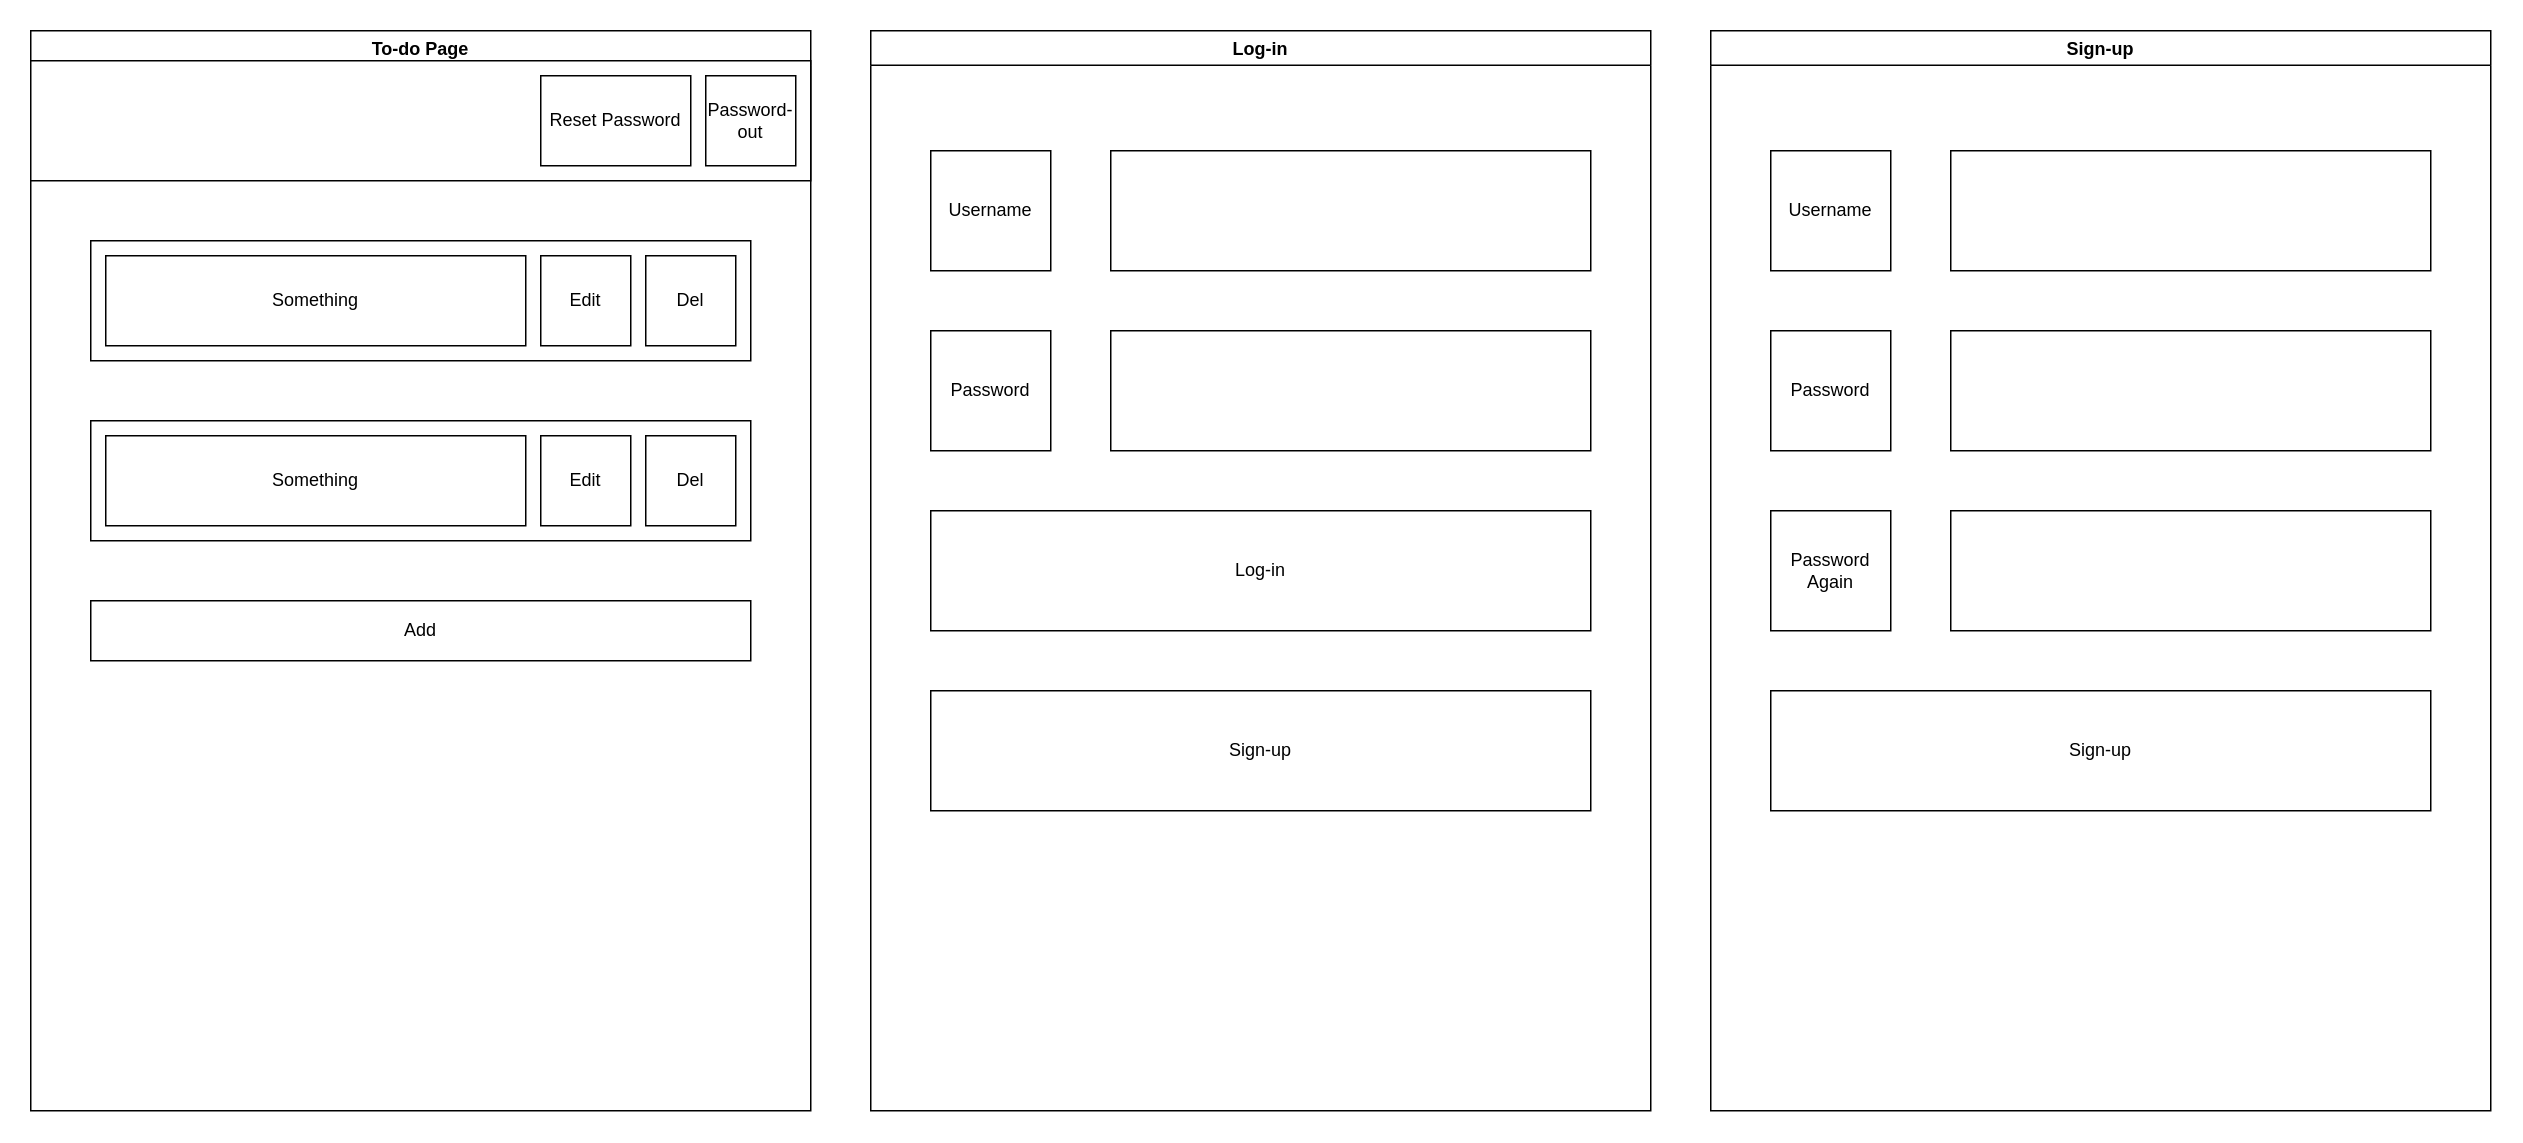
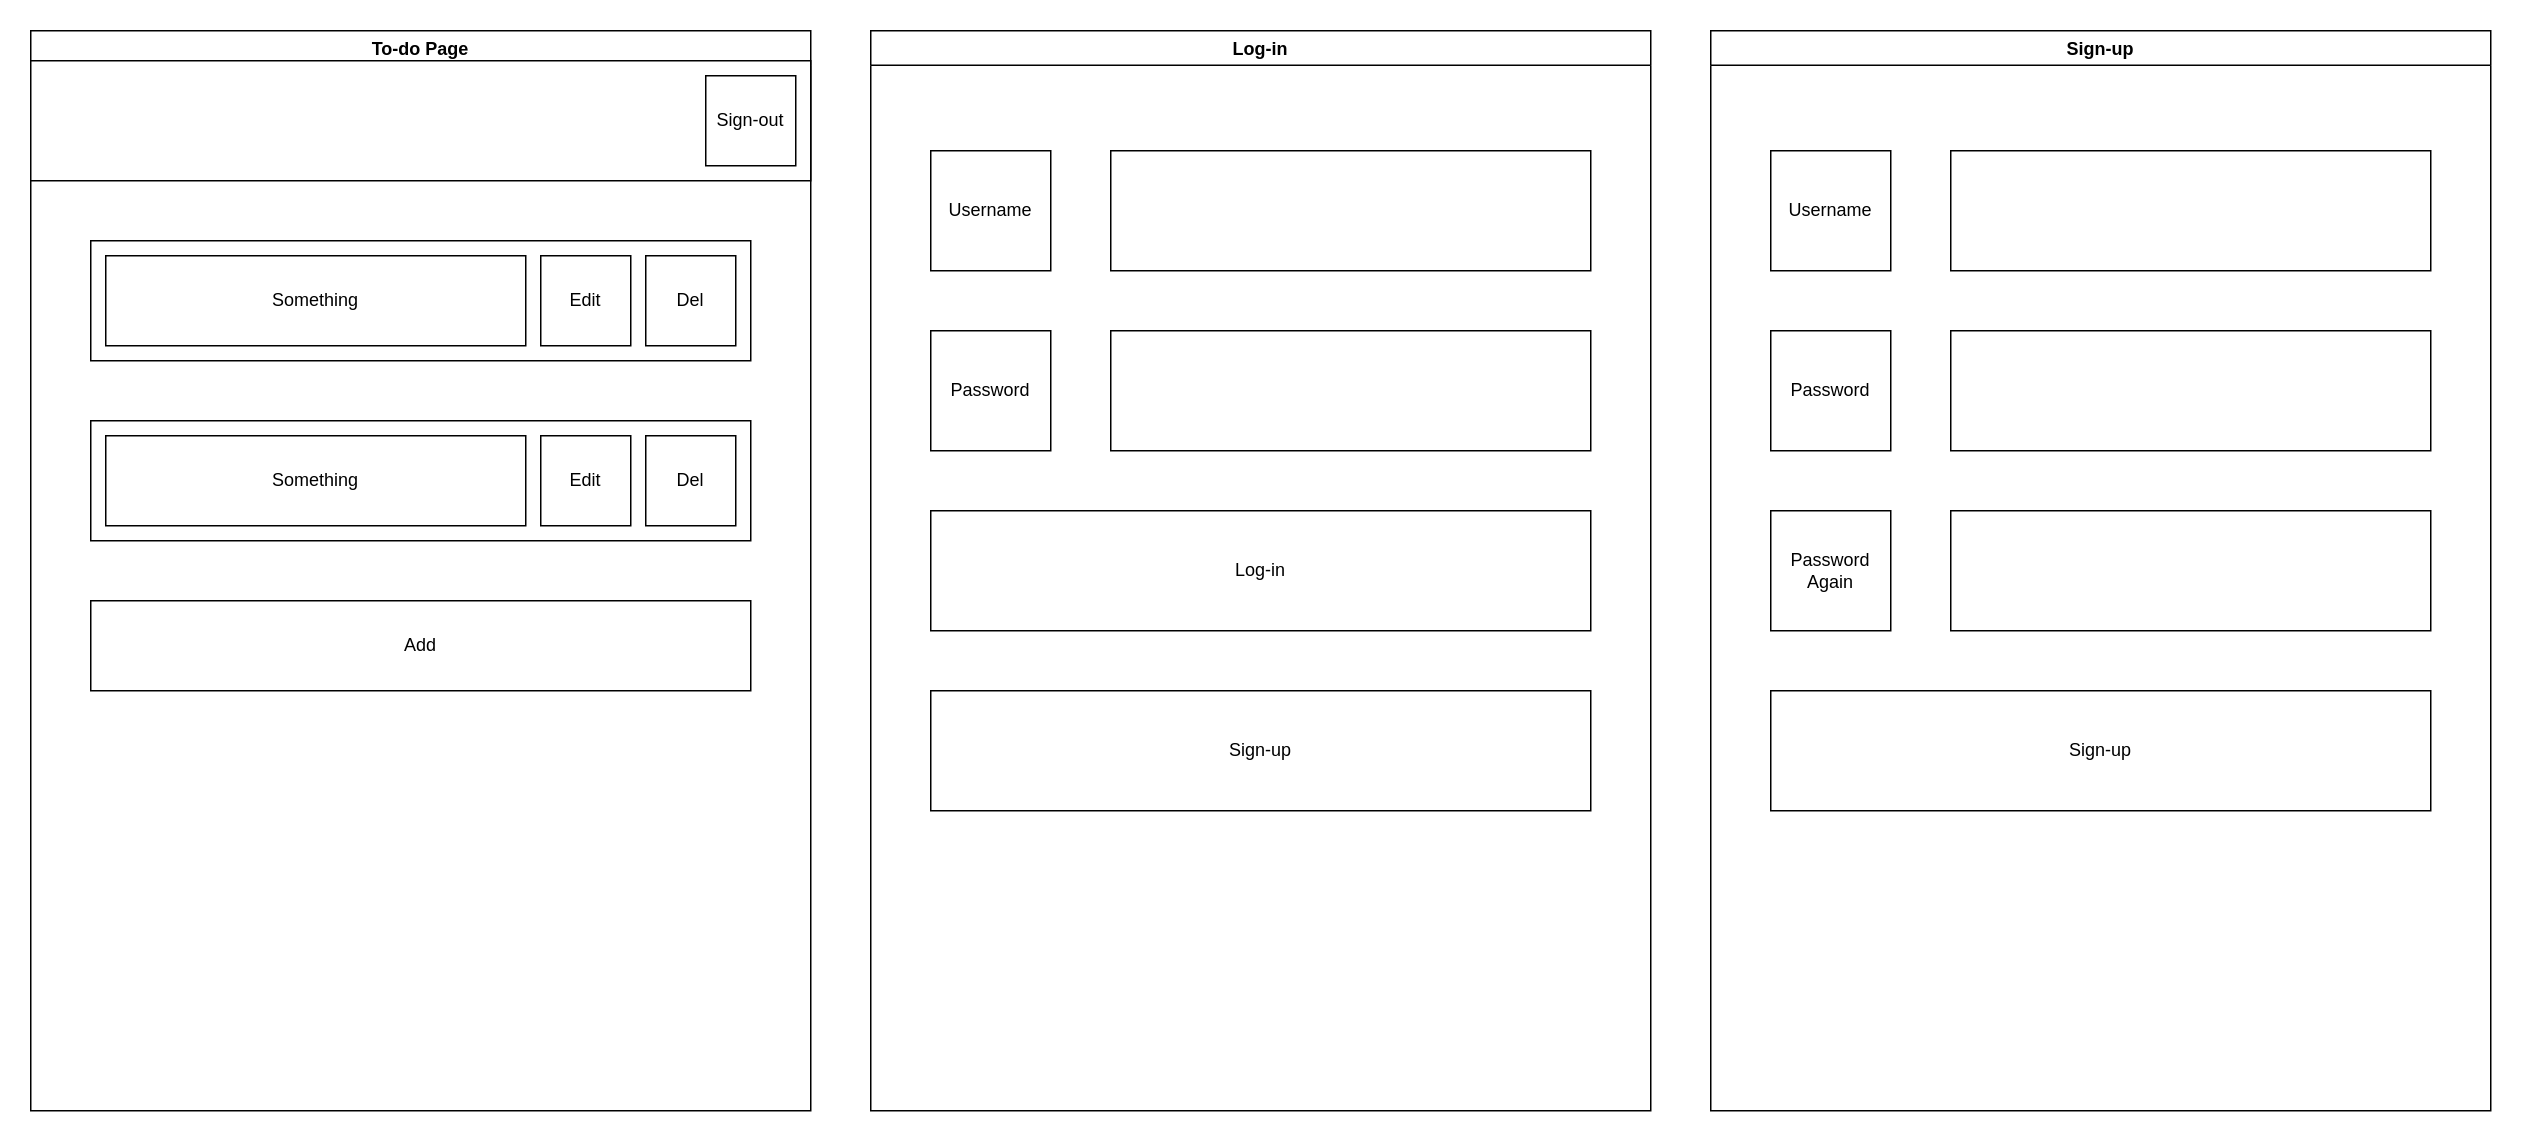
(616, 121) -> none
(751, 121) -> (751, 121)
(421, 631) -> (421, 646)
